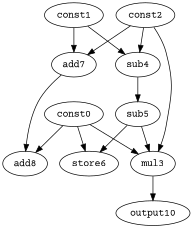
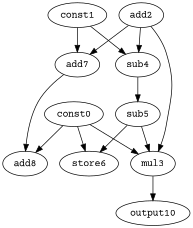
(145, 15) -> (141, 15)
